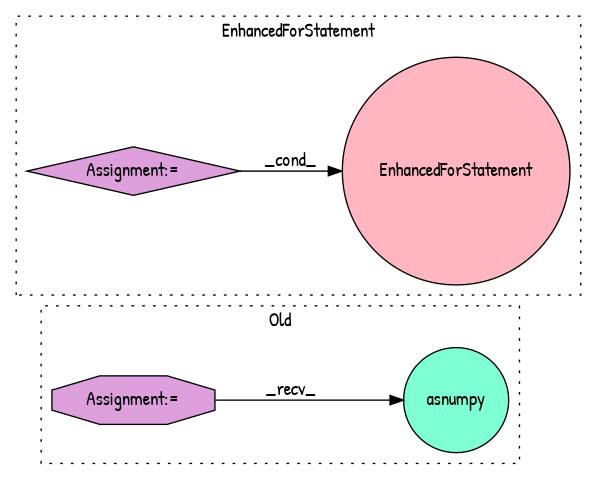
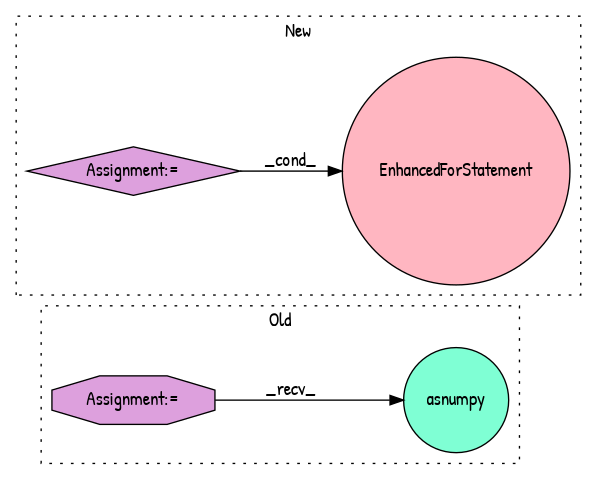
(298, 32) -> (298, 32)
